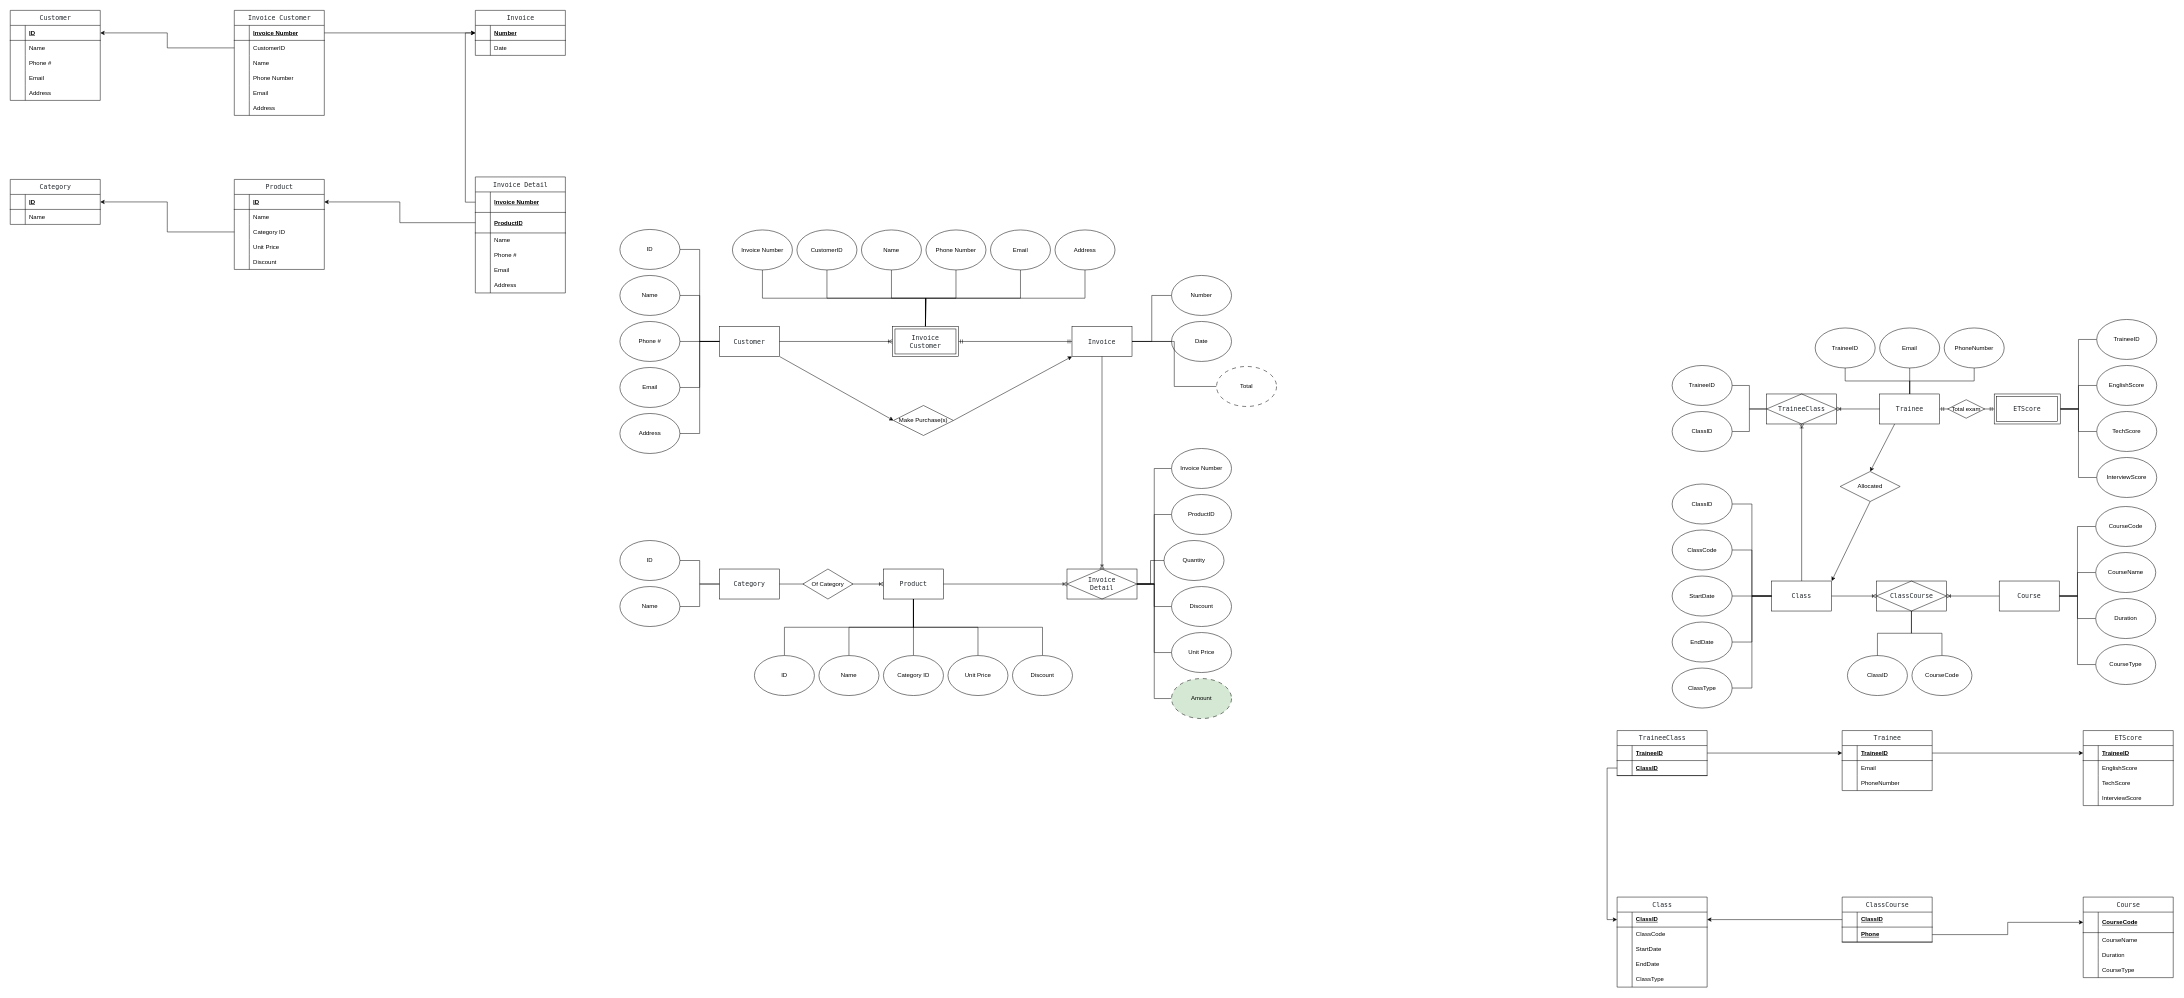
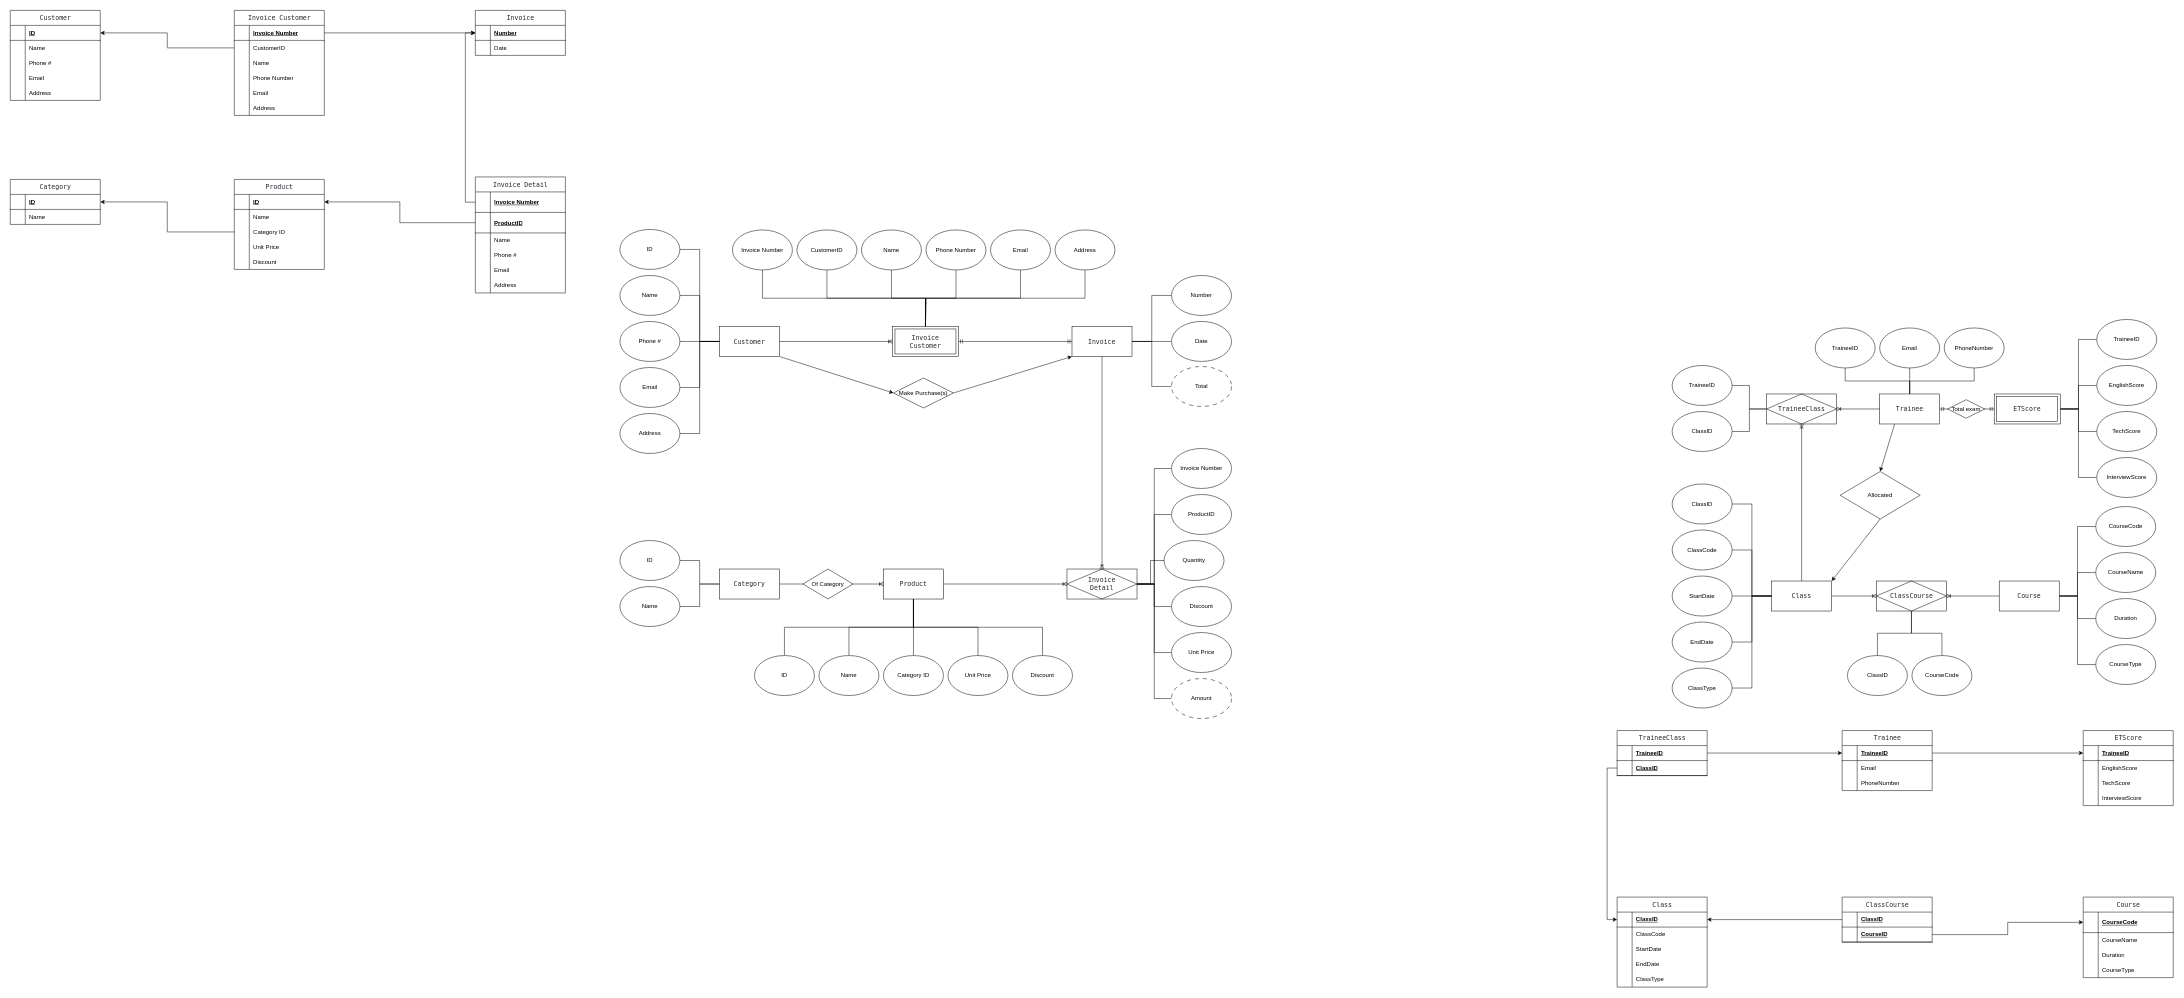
(1246, 386) -> (1201, 386)
(923, 420) -> (923, 393)
(1870, 486) -> (1880, 495)
(1201, 698) -> (1201, 698)
(1869, 934) -> (1874, 934)
